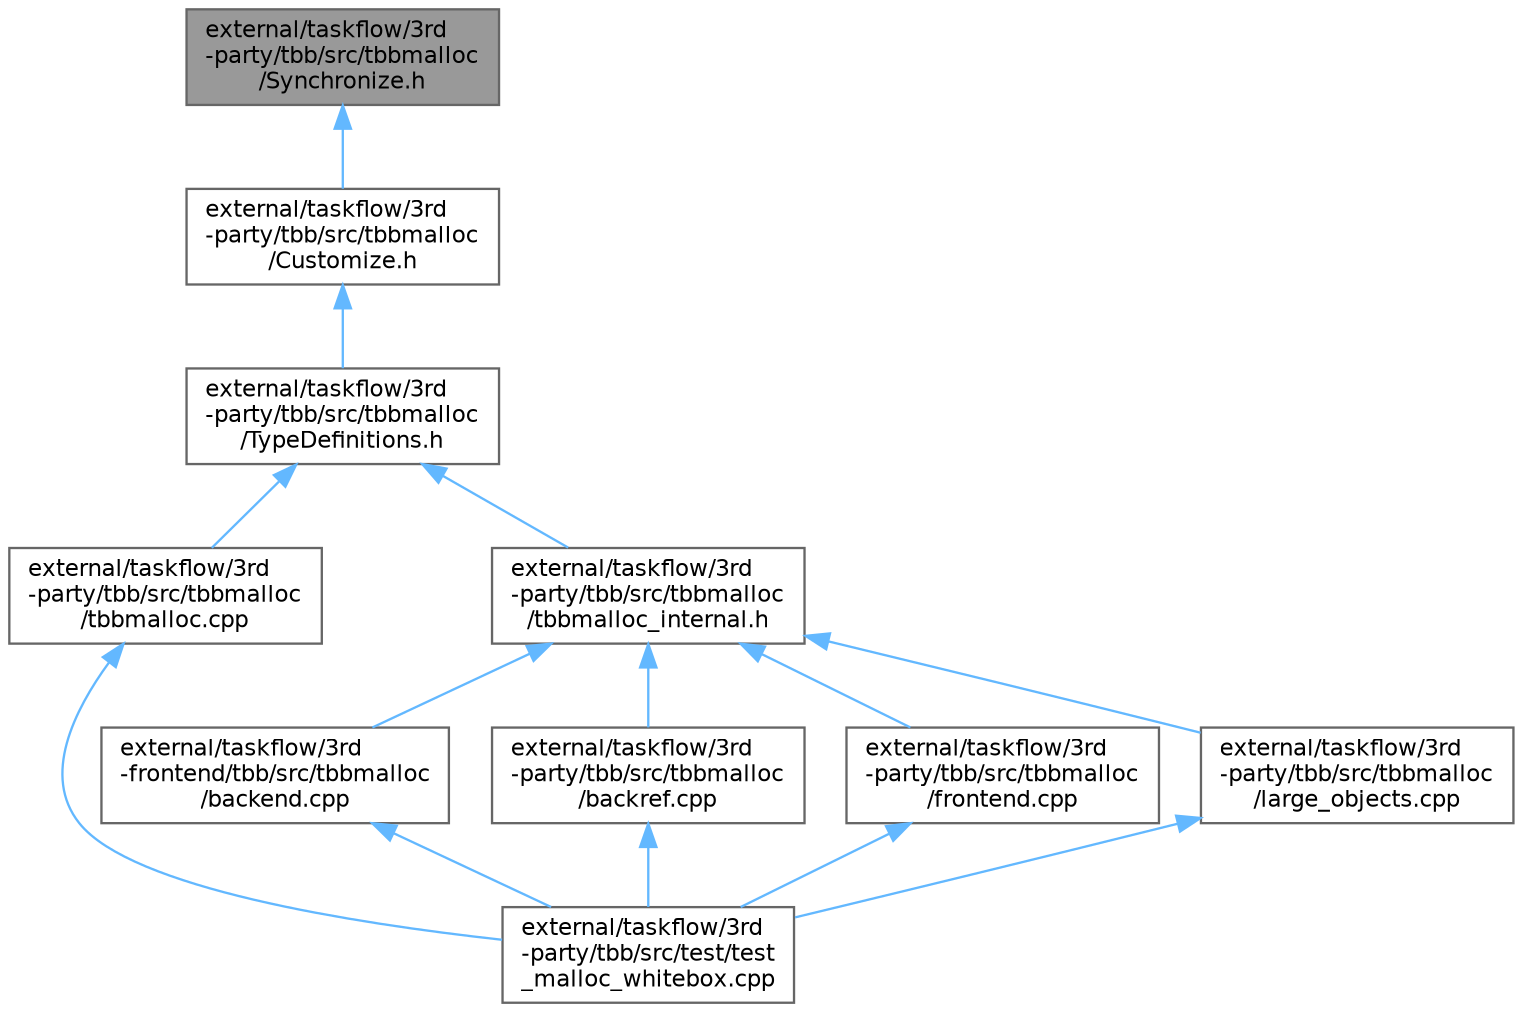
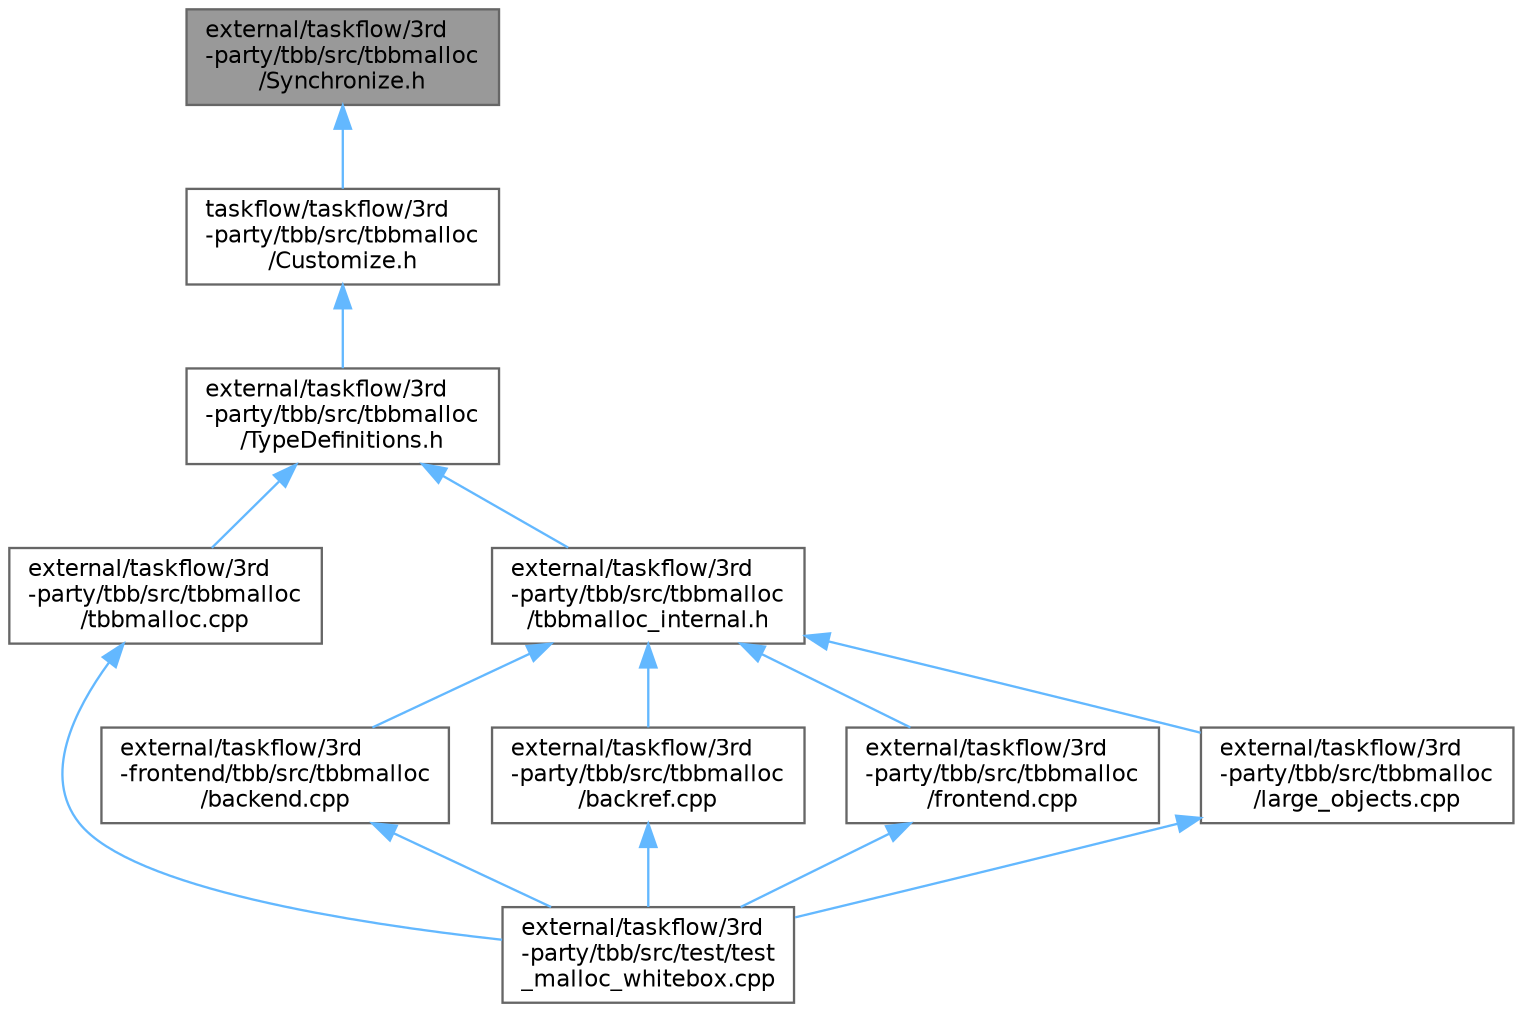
(343, 237) -> (343, 237)
